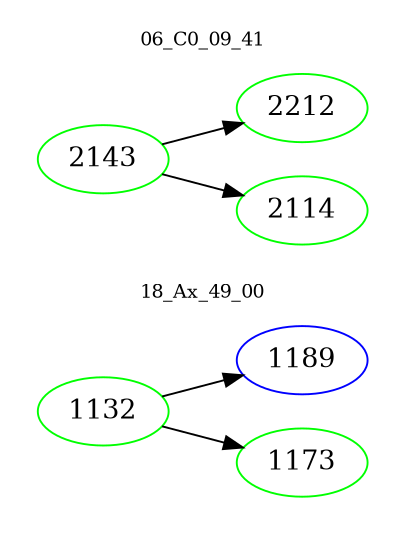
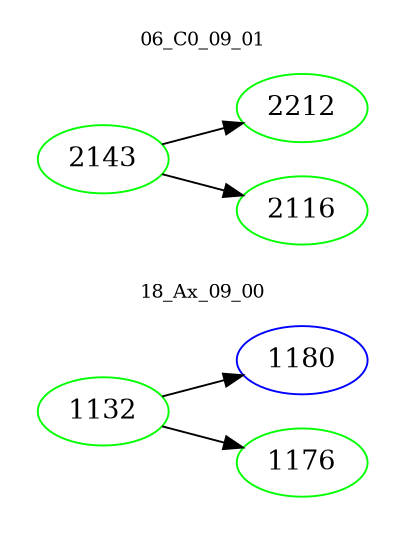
(203, 41) -> (203, 41)
(302, 210) -> (302, 210)
(203, 293) -> (203, 293)
(302, 360) -> (302, 360)
(302, 463) -> (302, 463)
